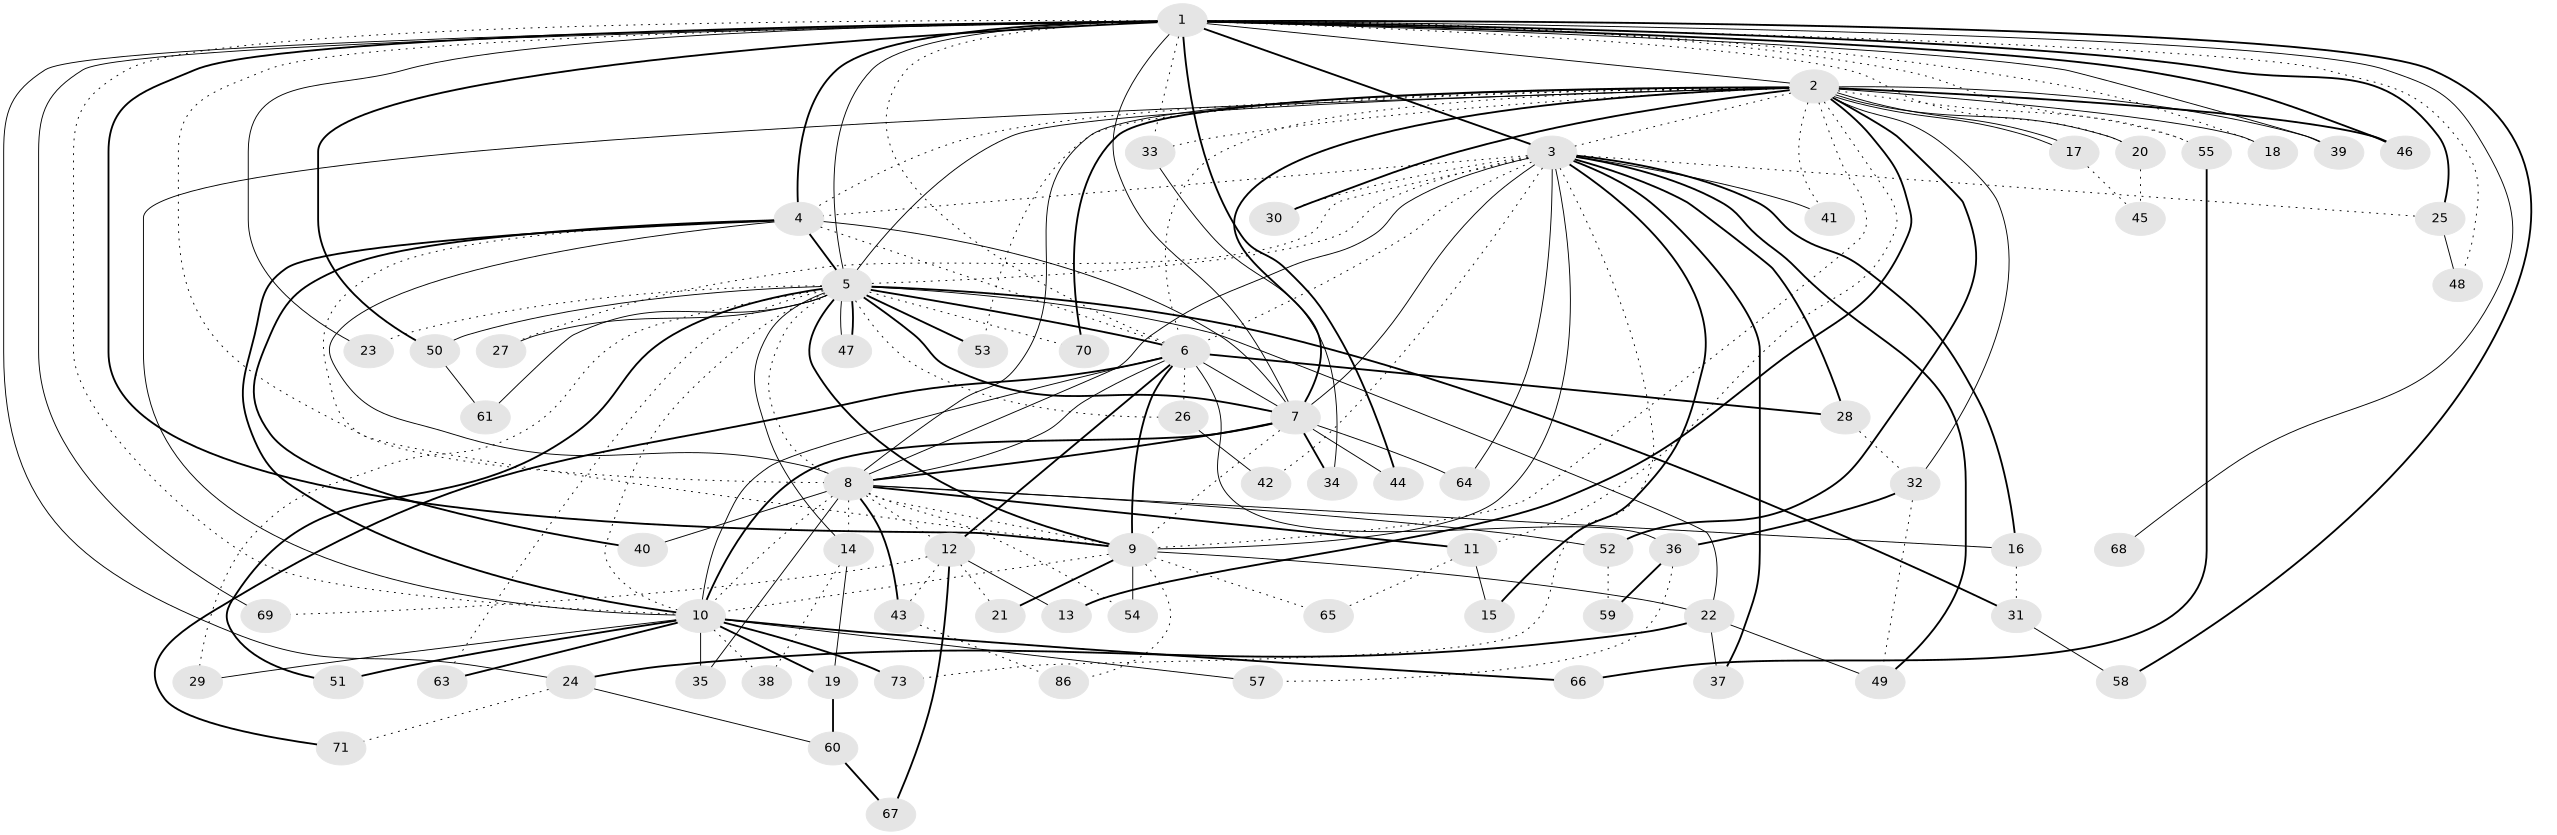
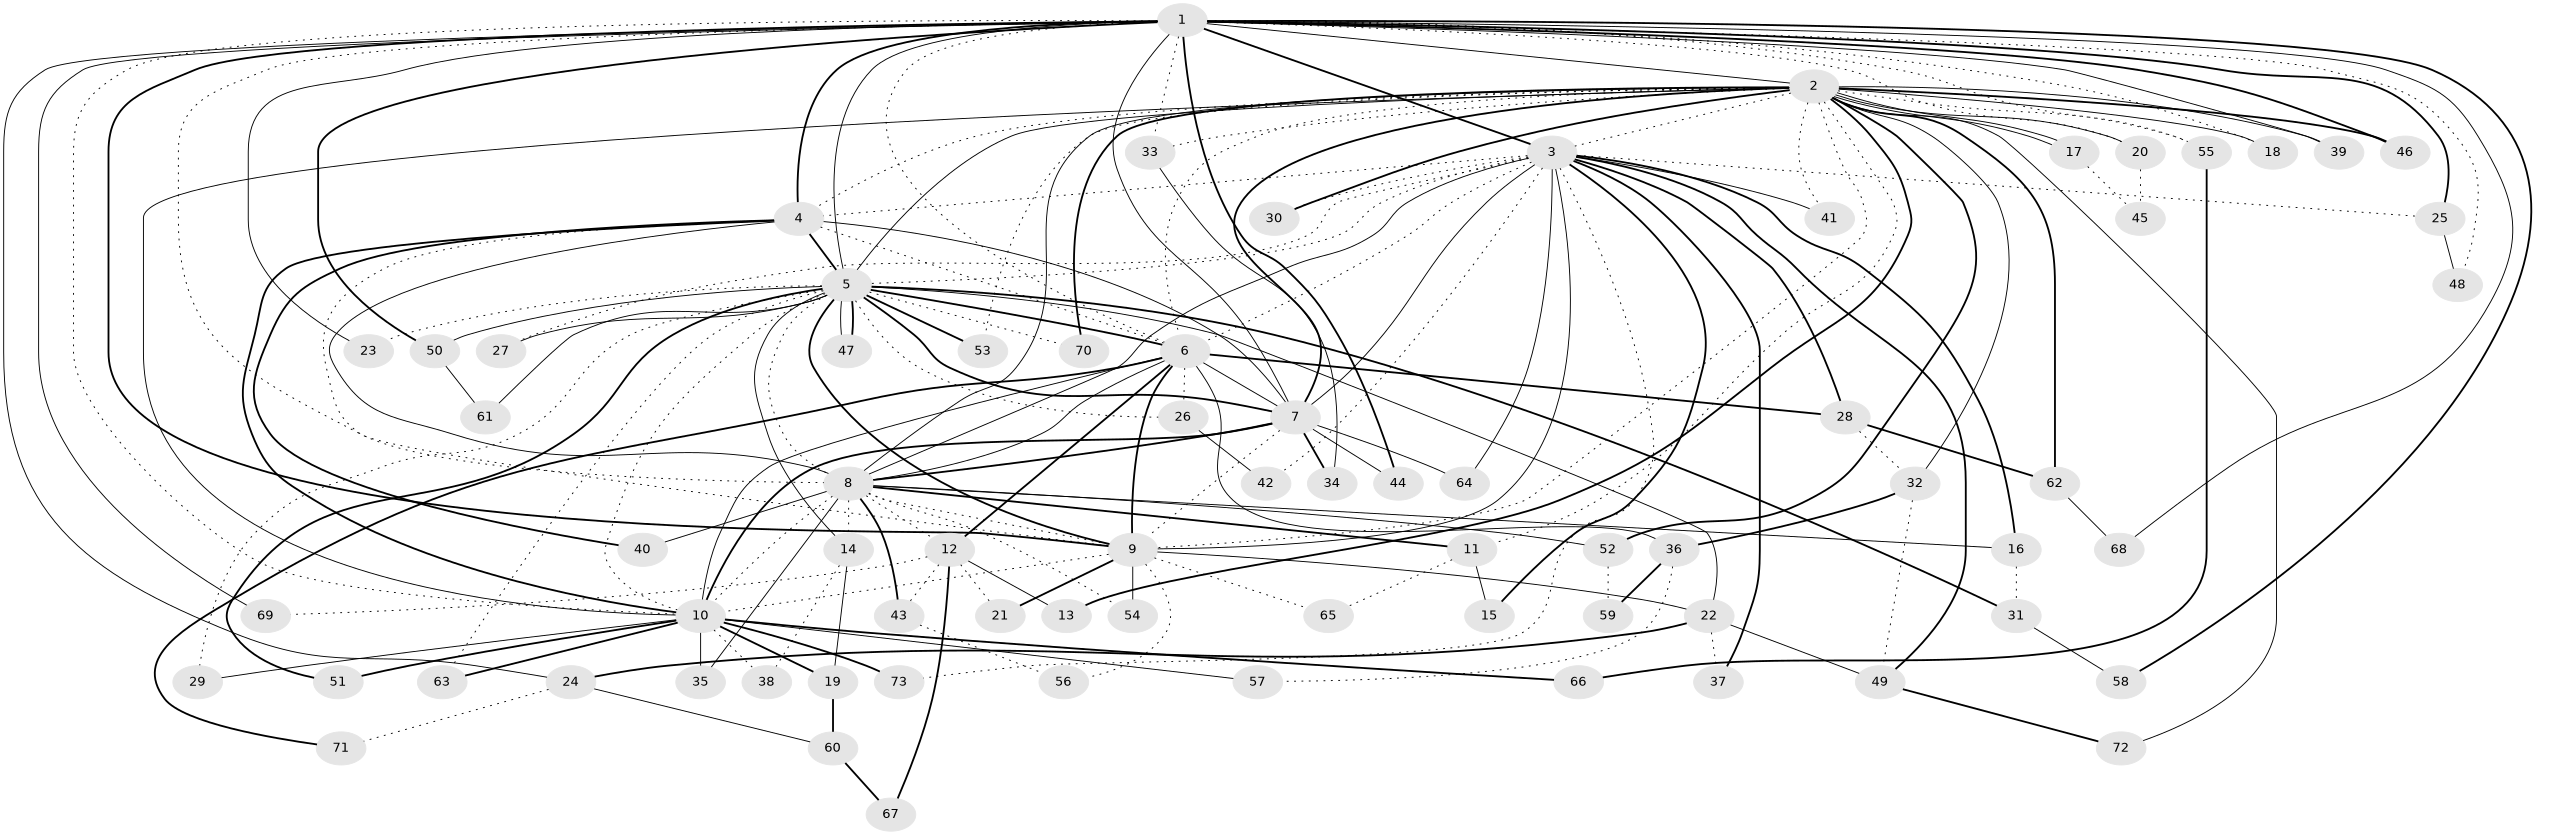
none -> (2055, 484)
(1714, 649) -> (1714, 649)
(1064, 682) -> (1064, 682)
none -> (2121, 748)
